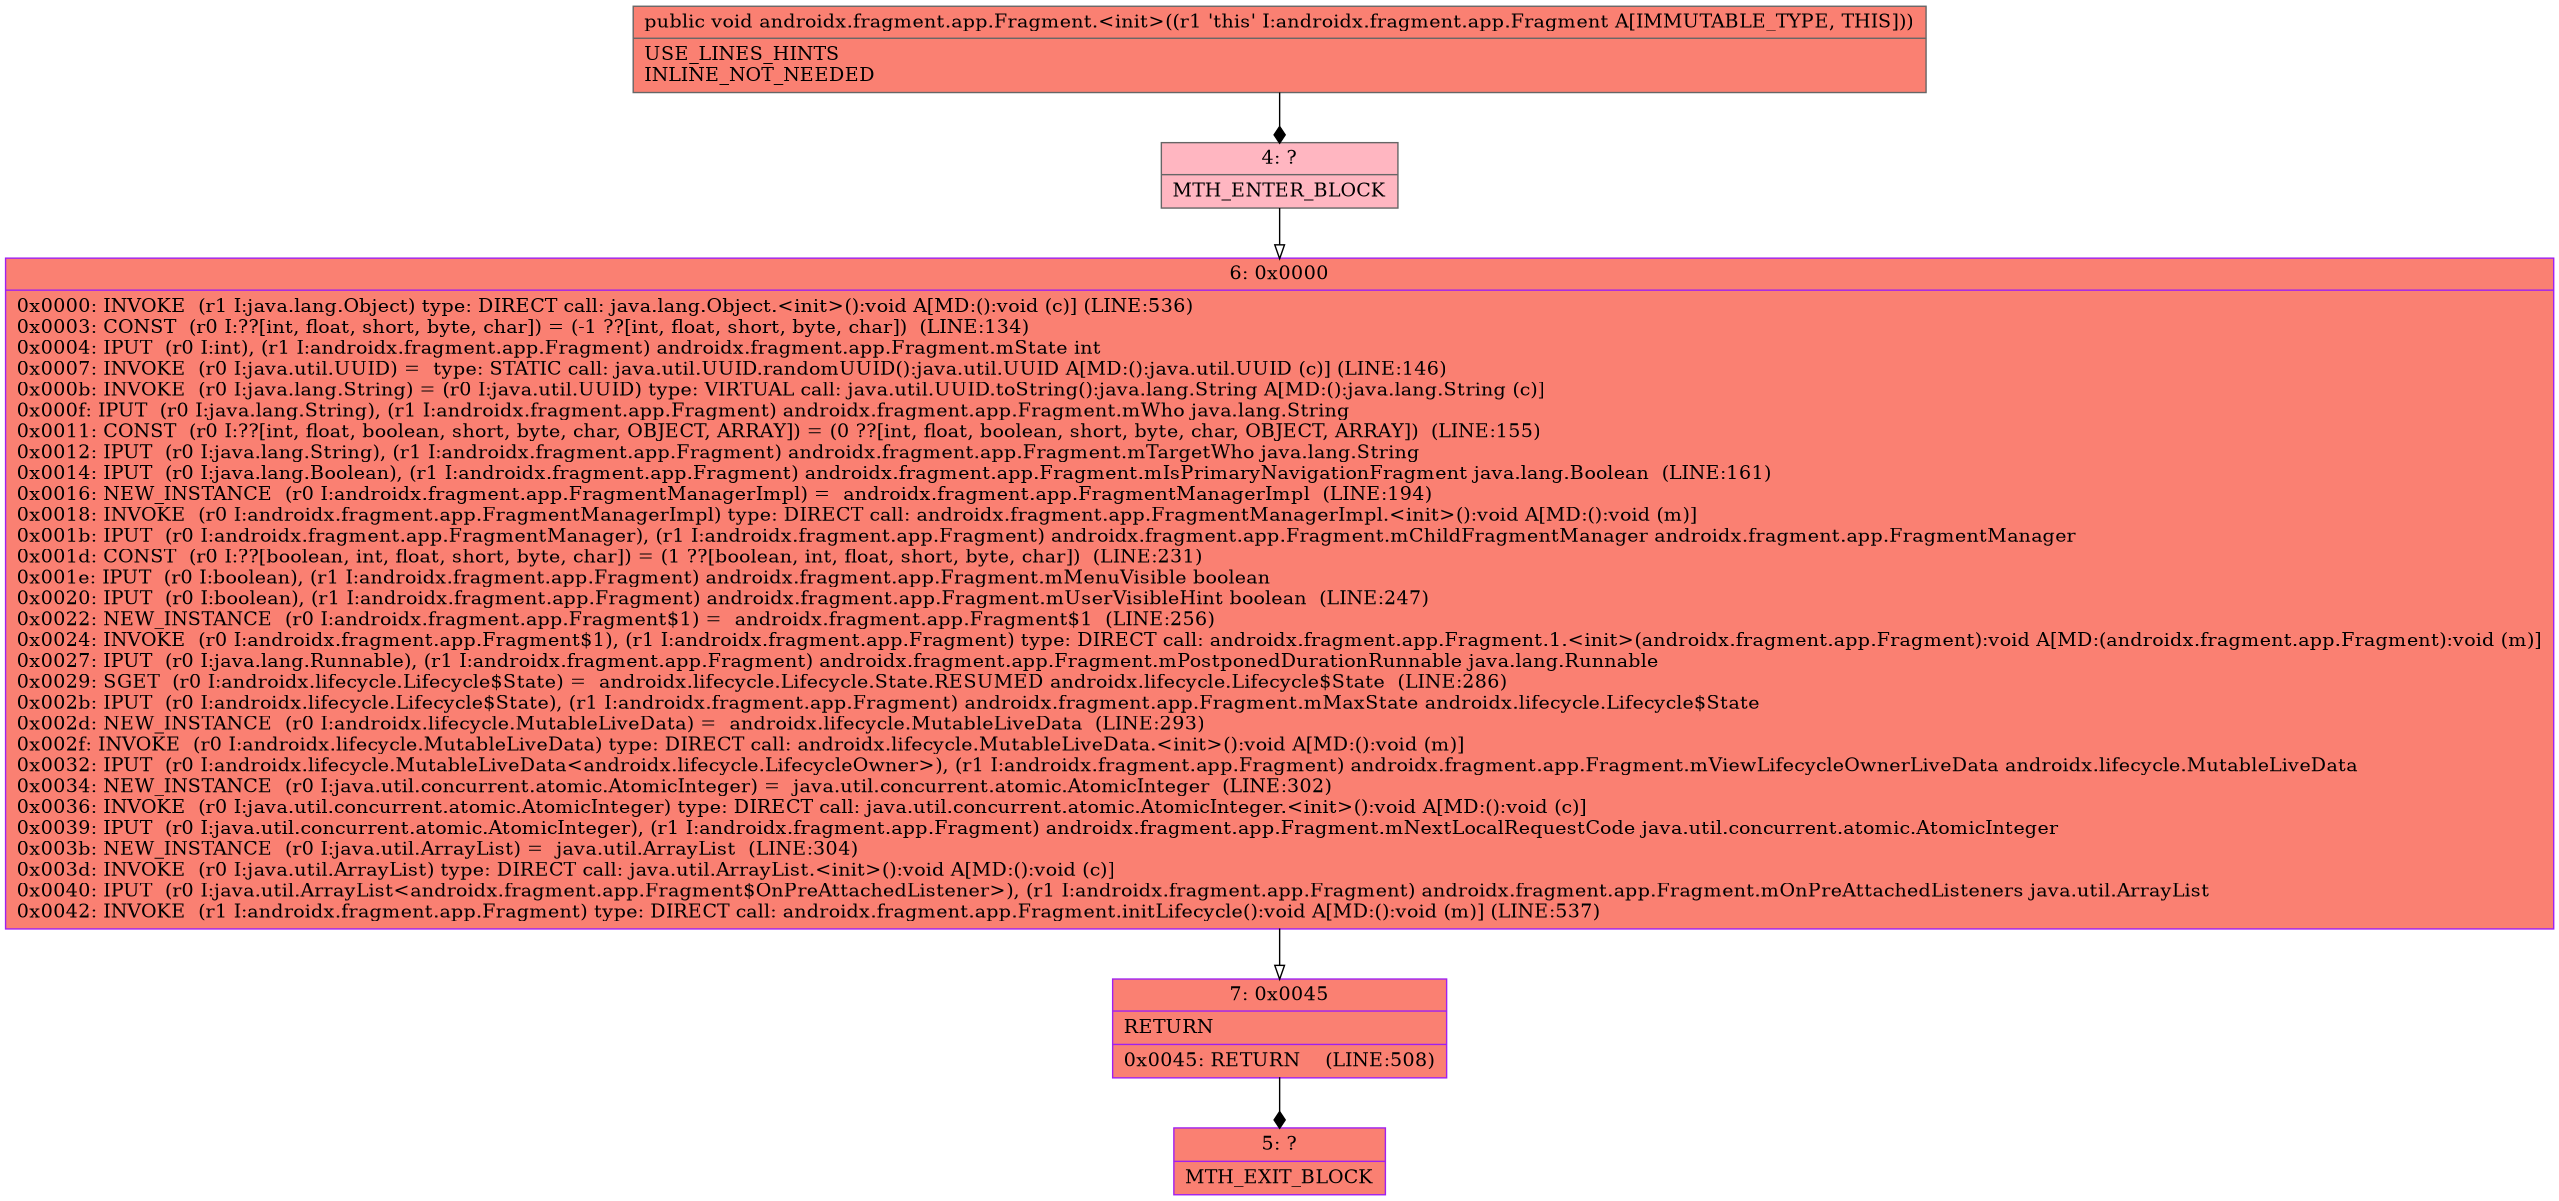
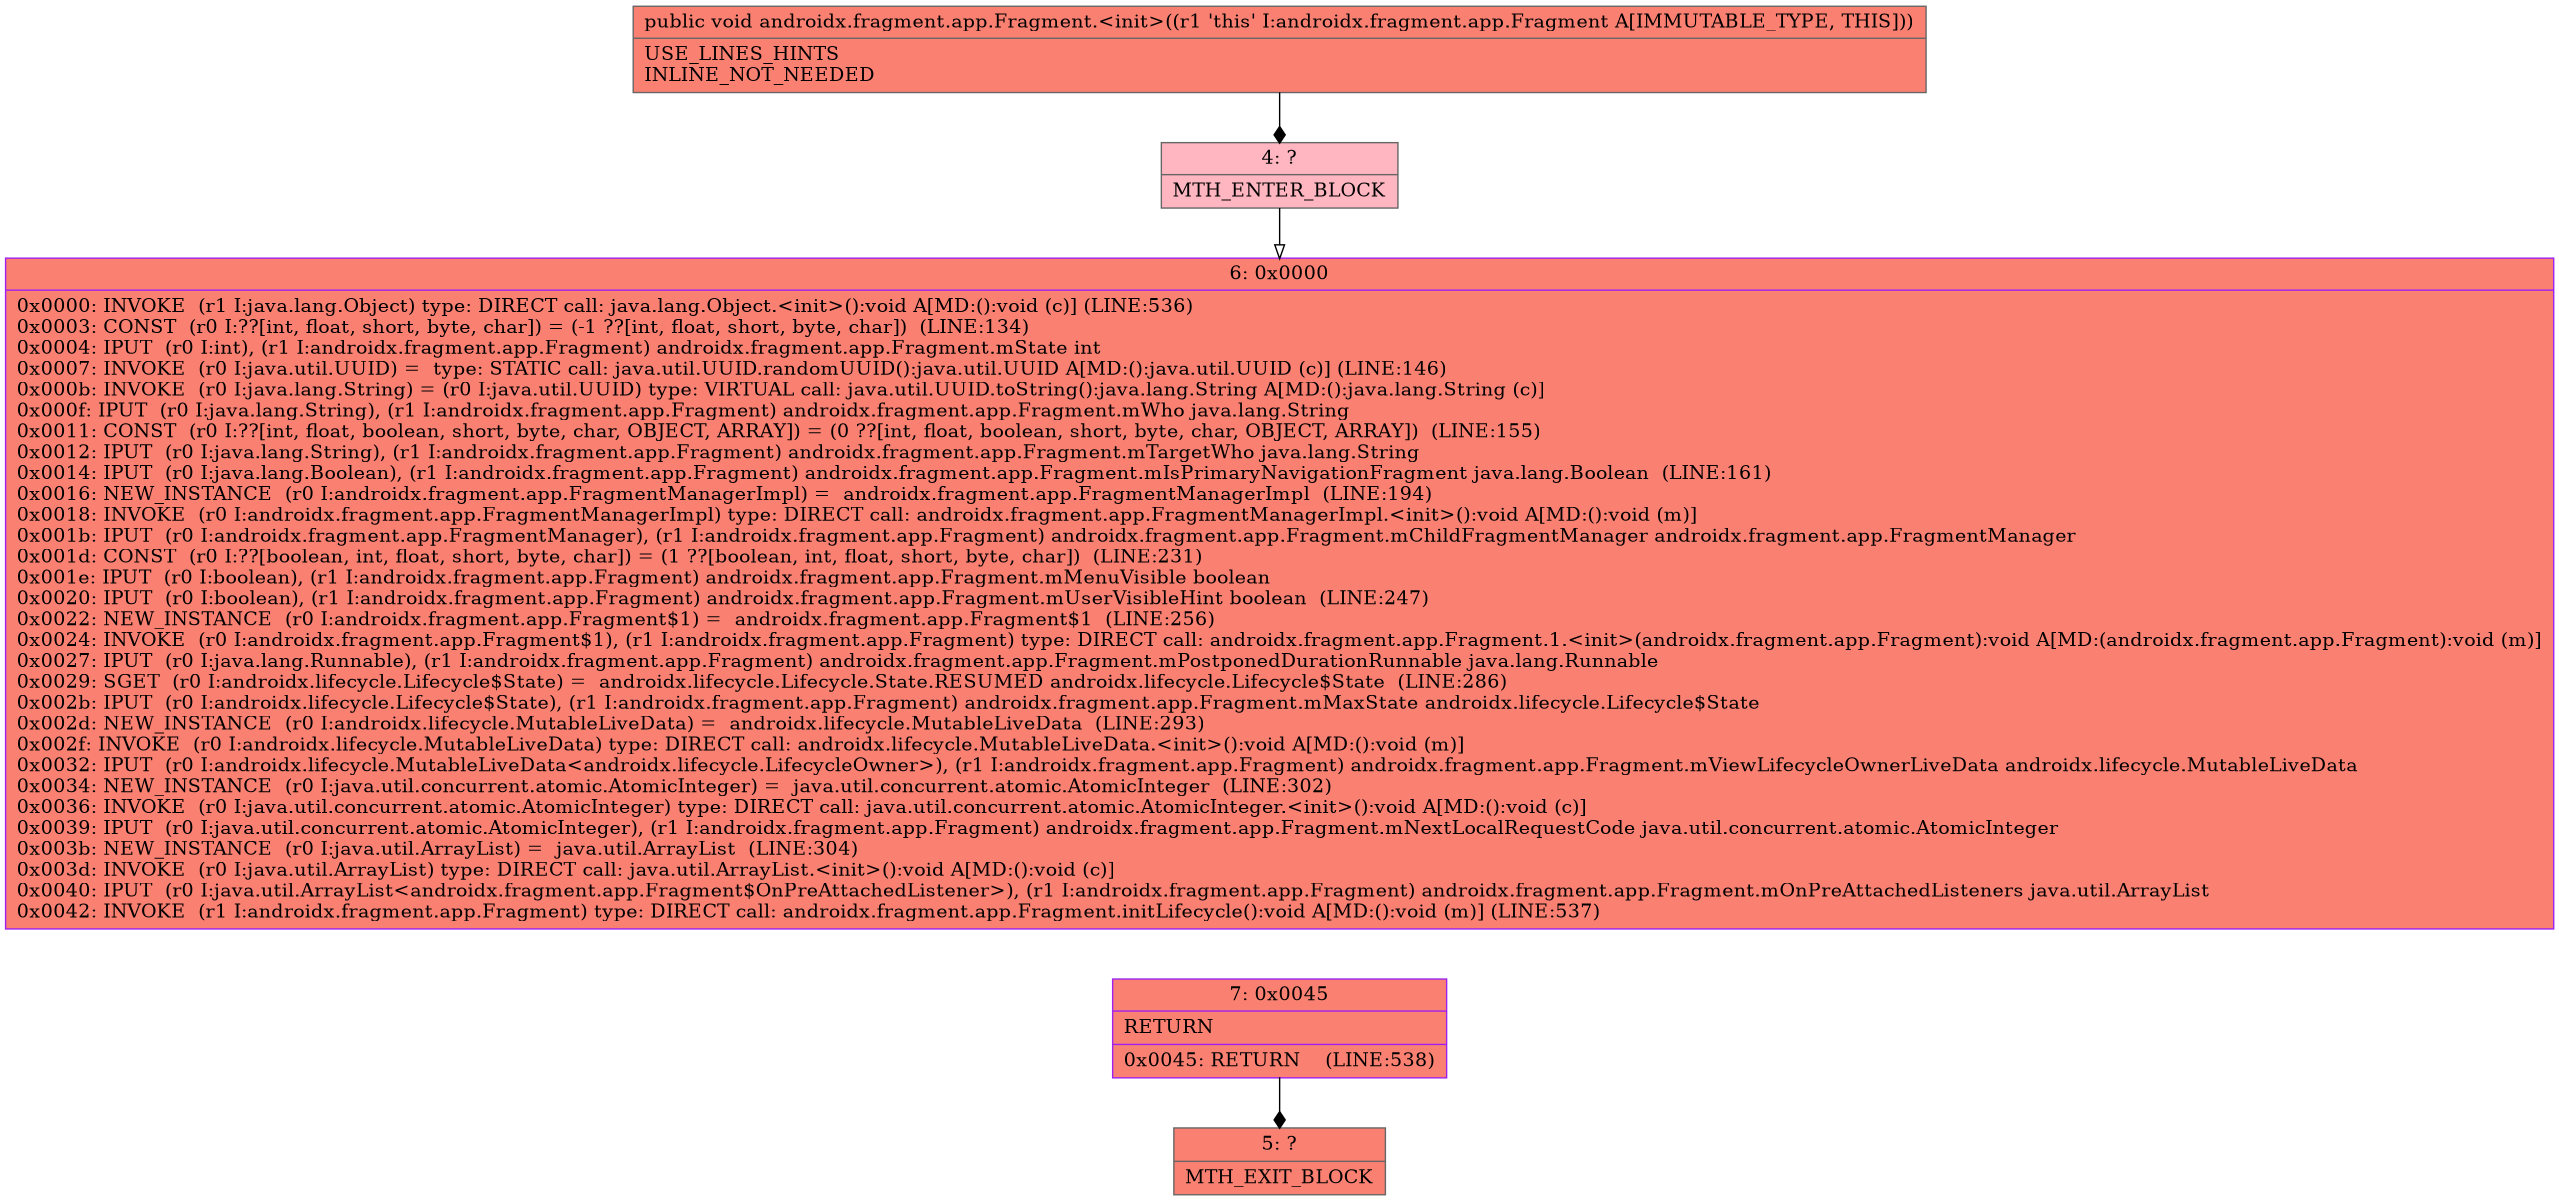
(1280, 947) -> none
(1280, 1060) -> (1280, 1060)
(1280, 1161) -> (1280, 1161)
